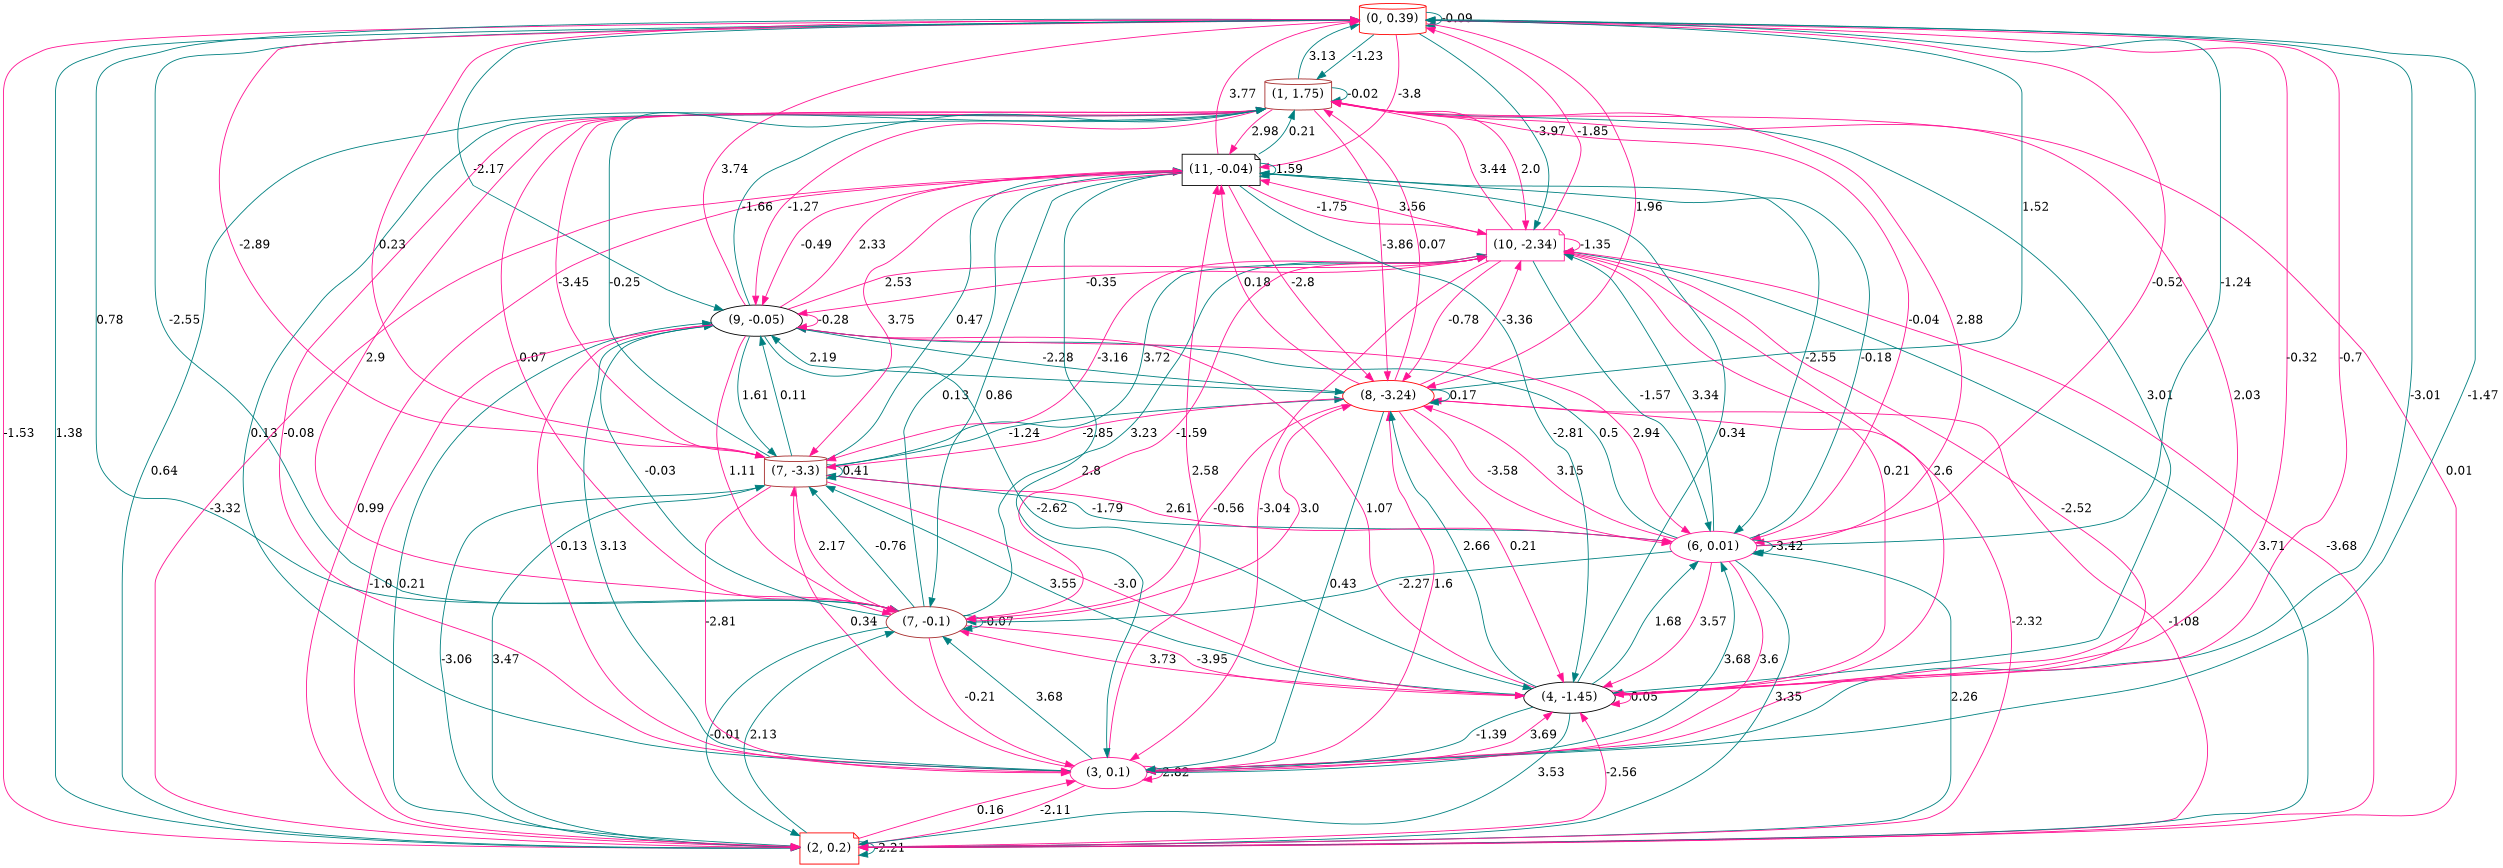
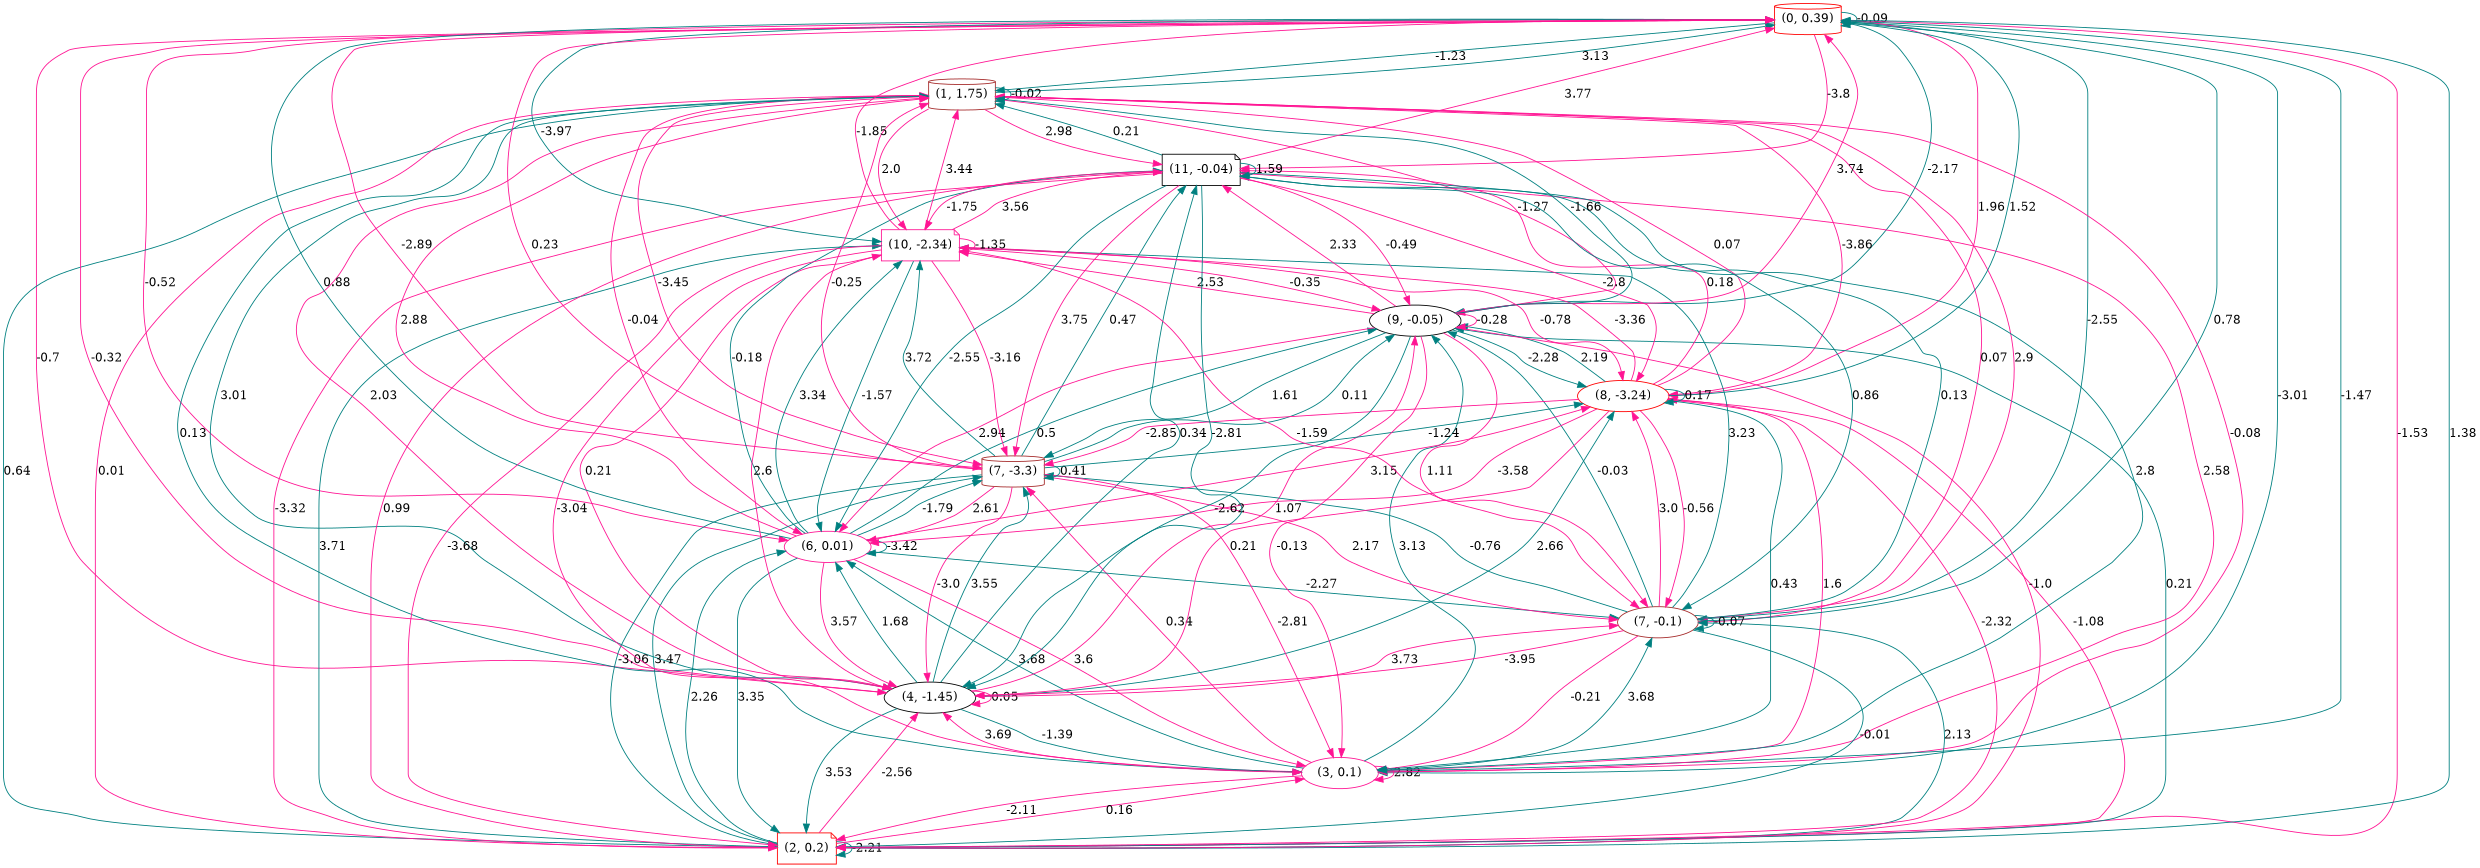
(785, 126) -> (822, 320)
(2236, 283) -> (337, 283)
(1785, 698) -> none
